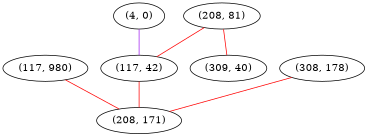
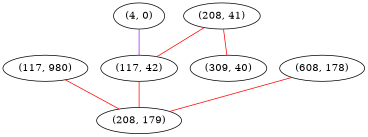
(222, 16) -> (222, 16)
(322, 68) -> (322, 68)
(139, 121) -> (139, 121)
